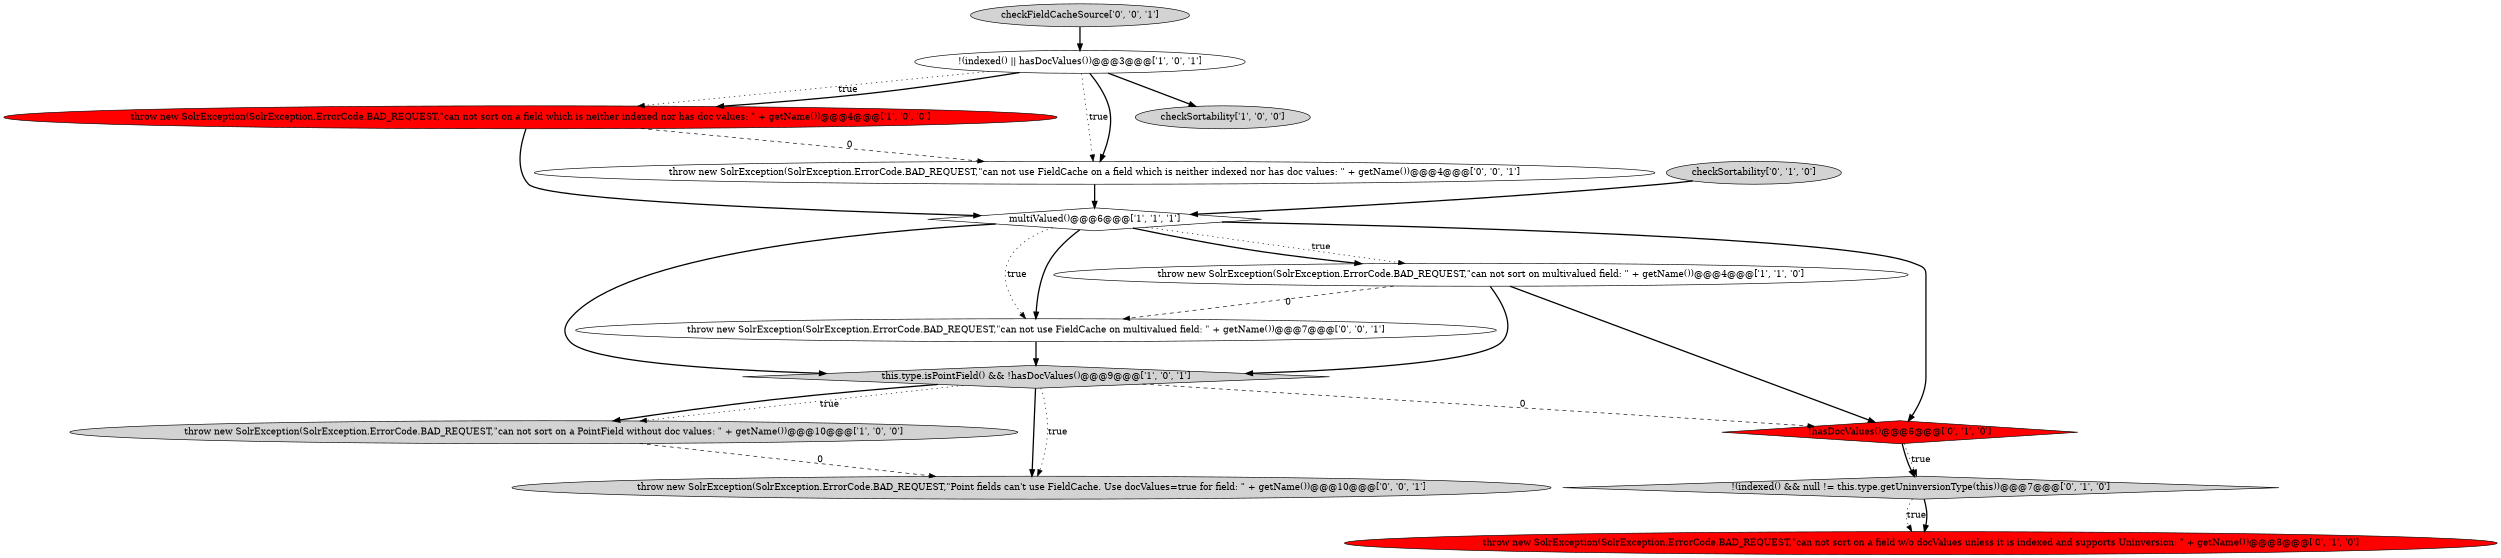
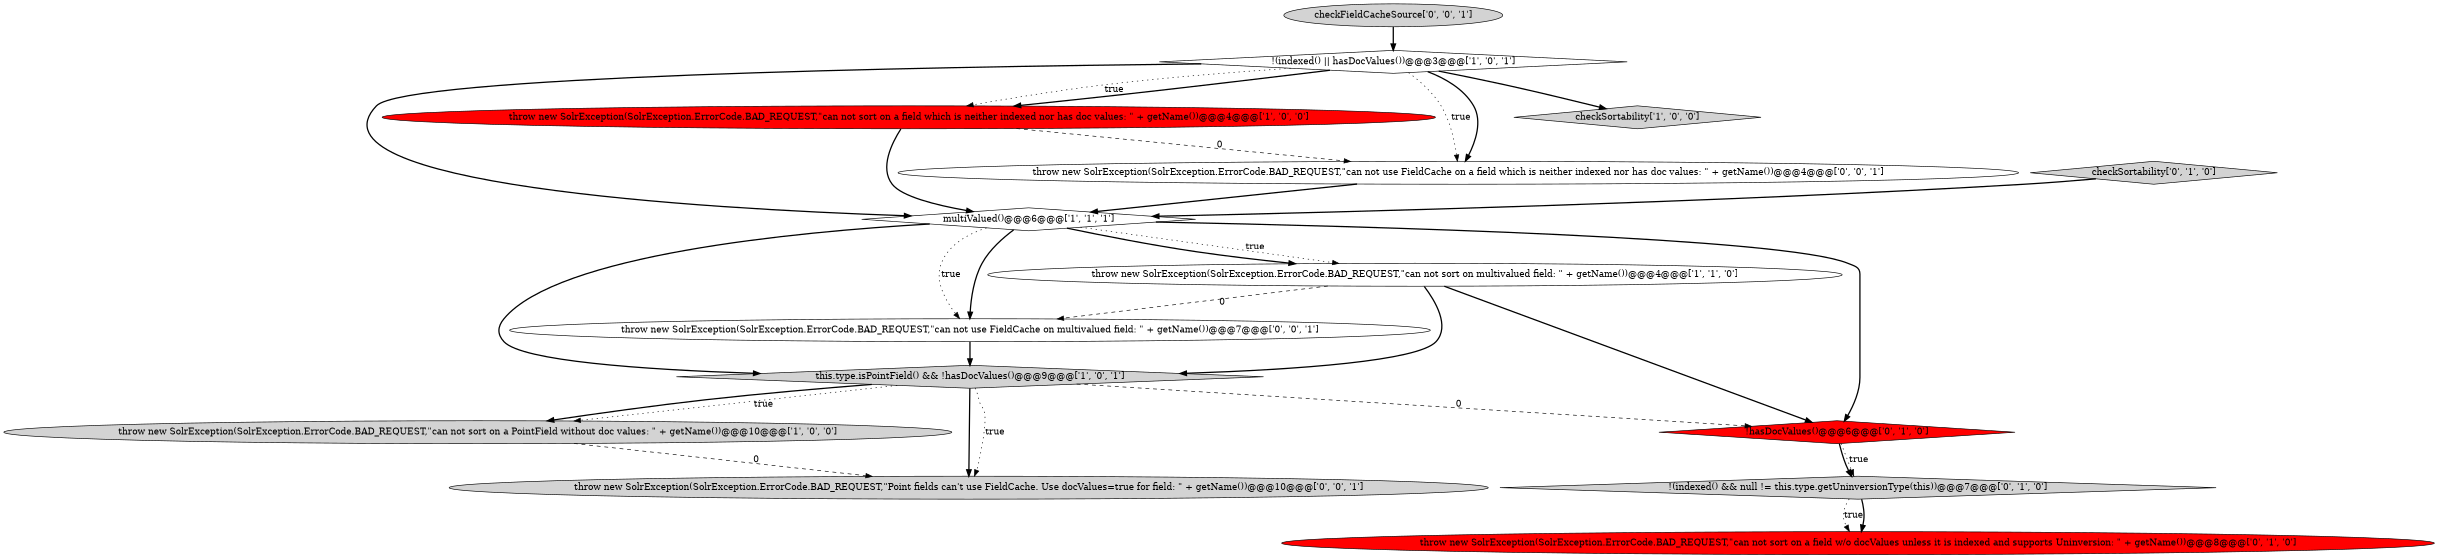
(1080, 62) -> (1393, 62)
none -> (500, 86)
(1223, 117) -> (1637, 117)
(1754, 173) -> (2154, 173)
